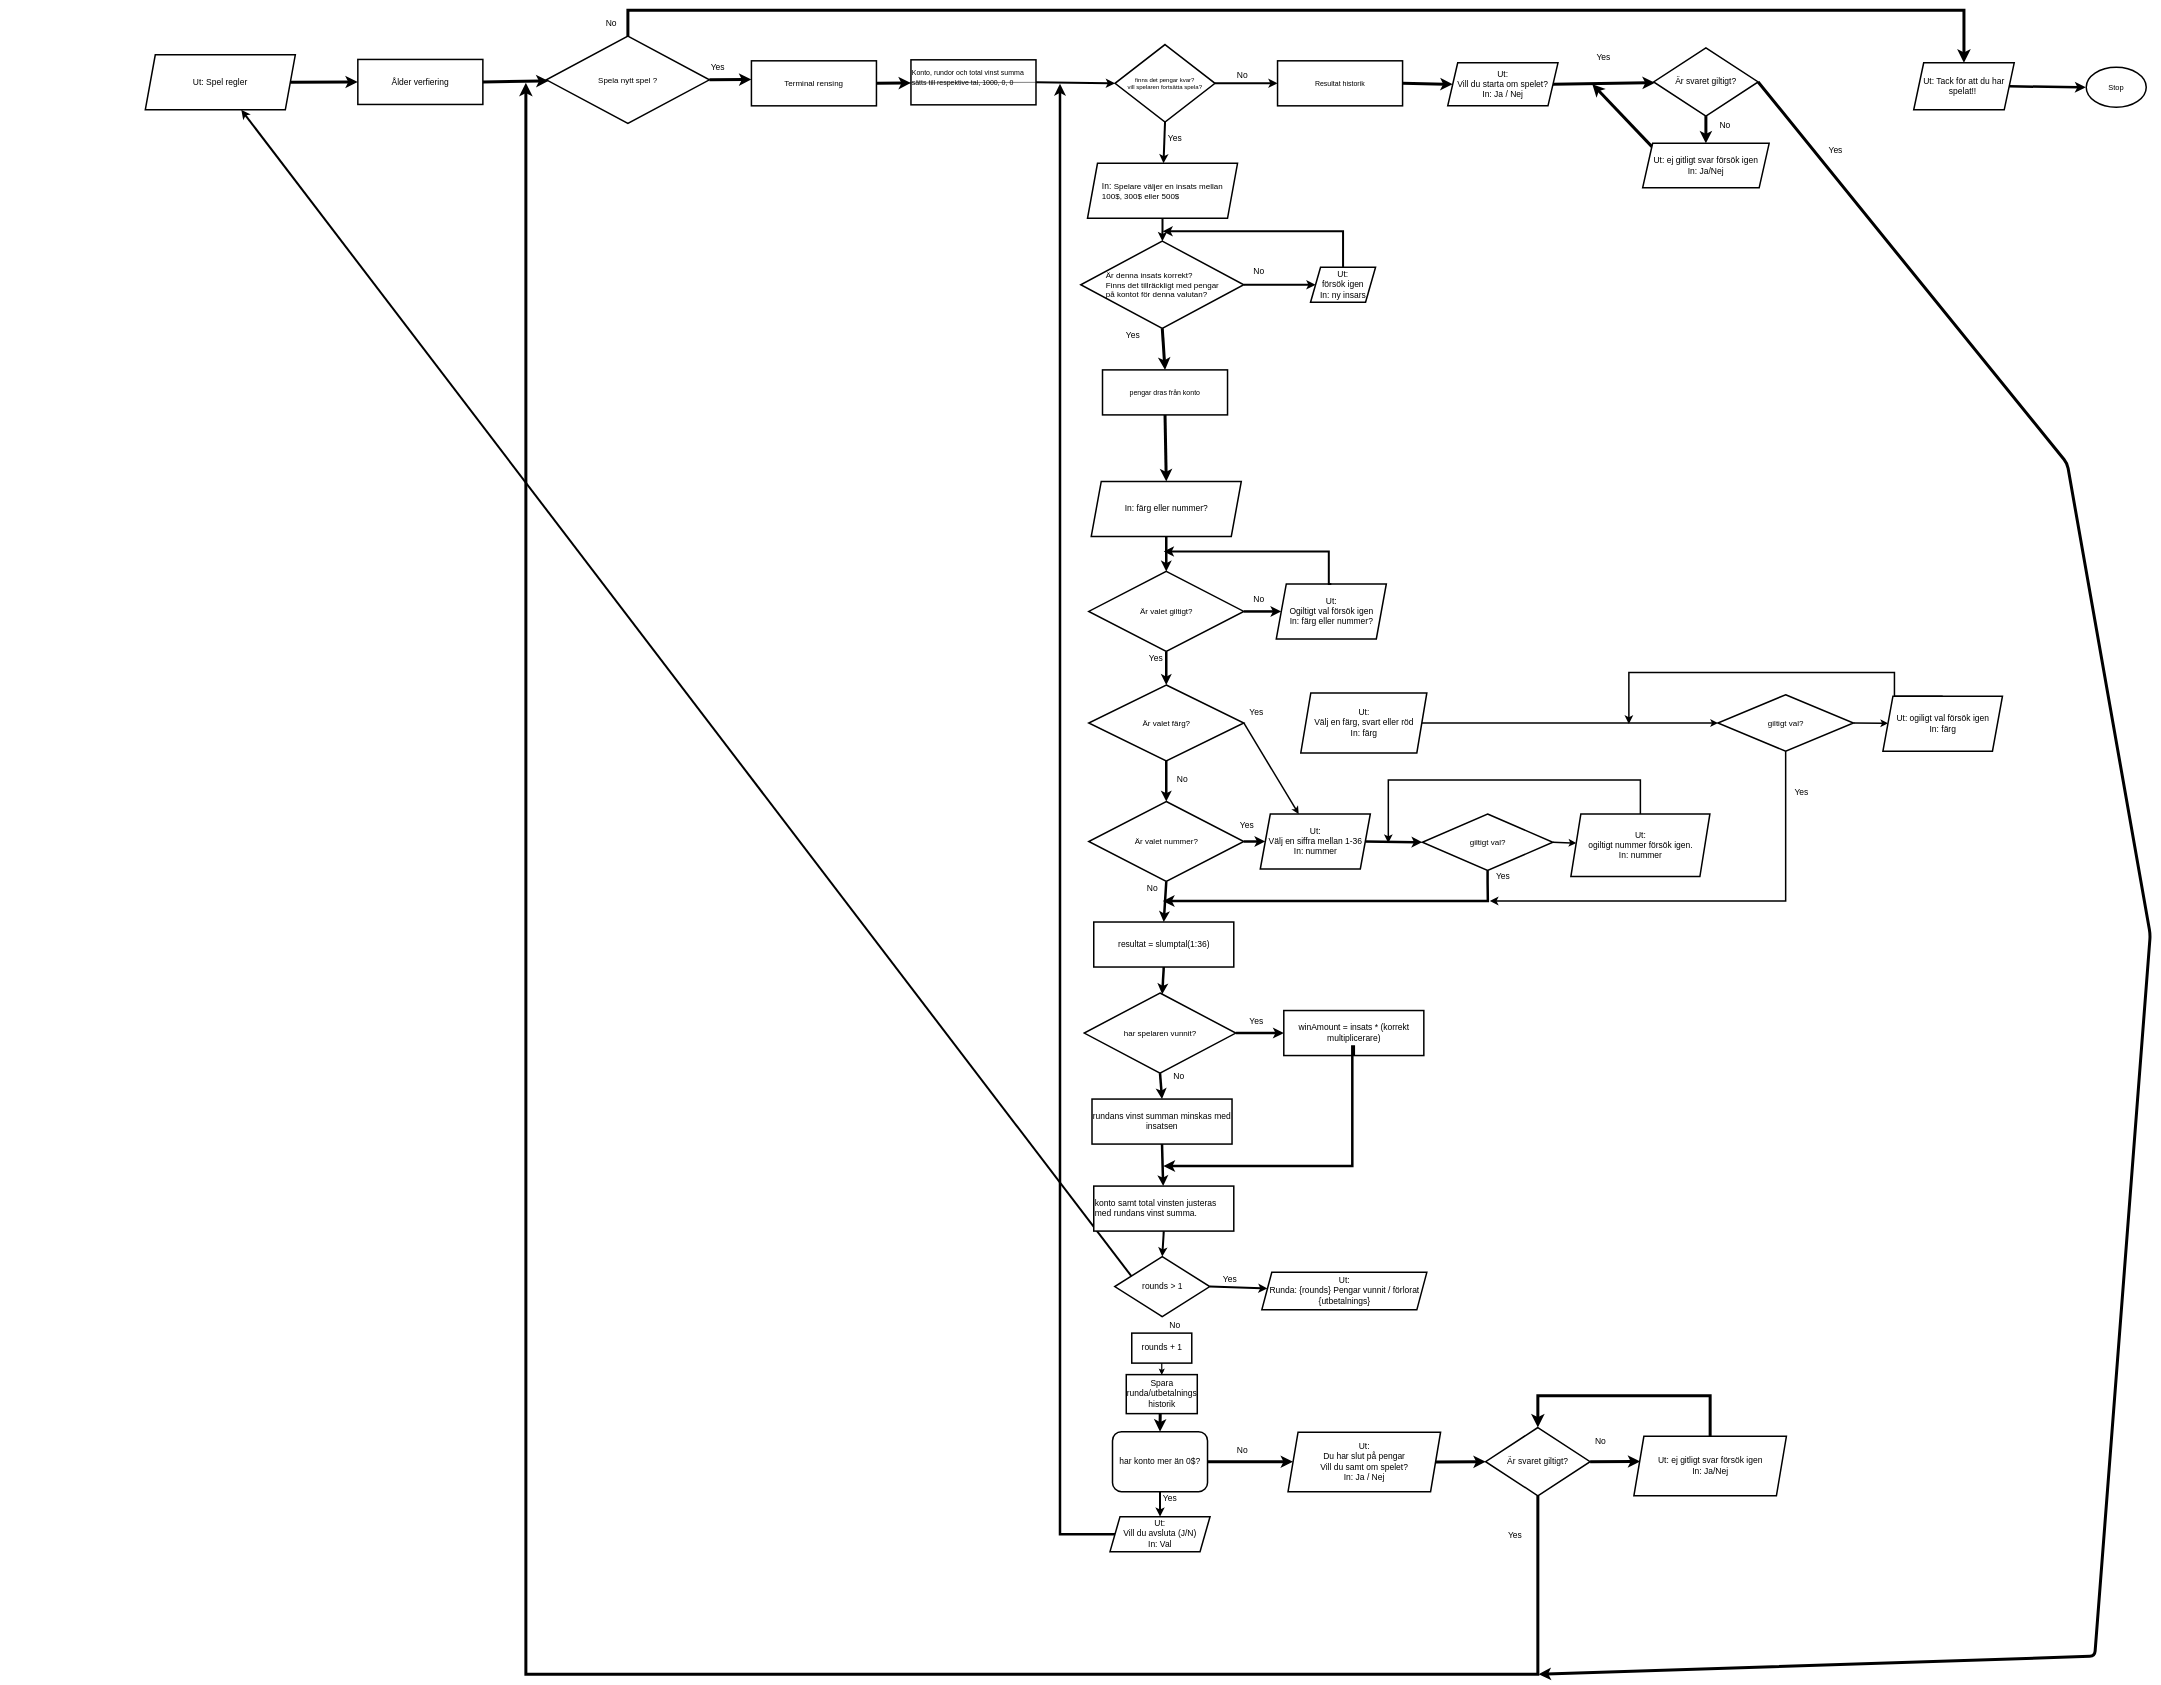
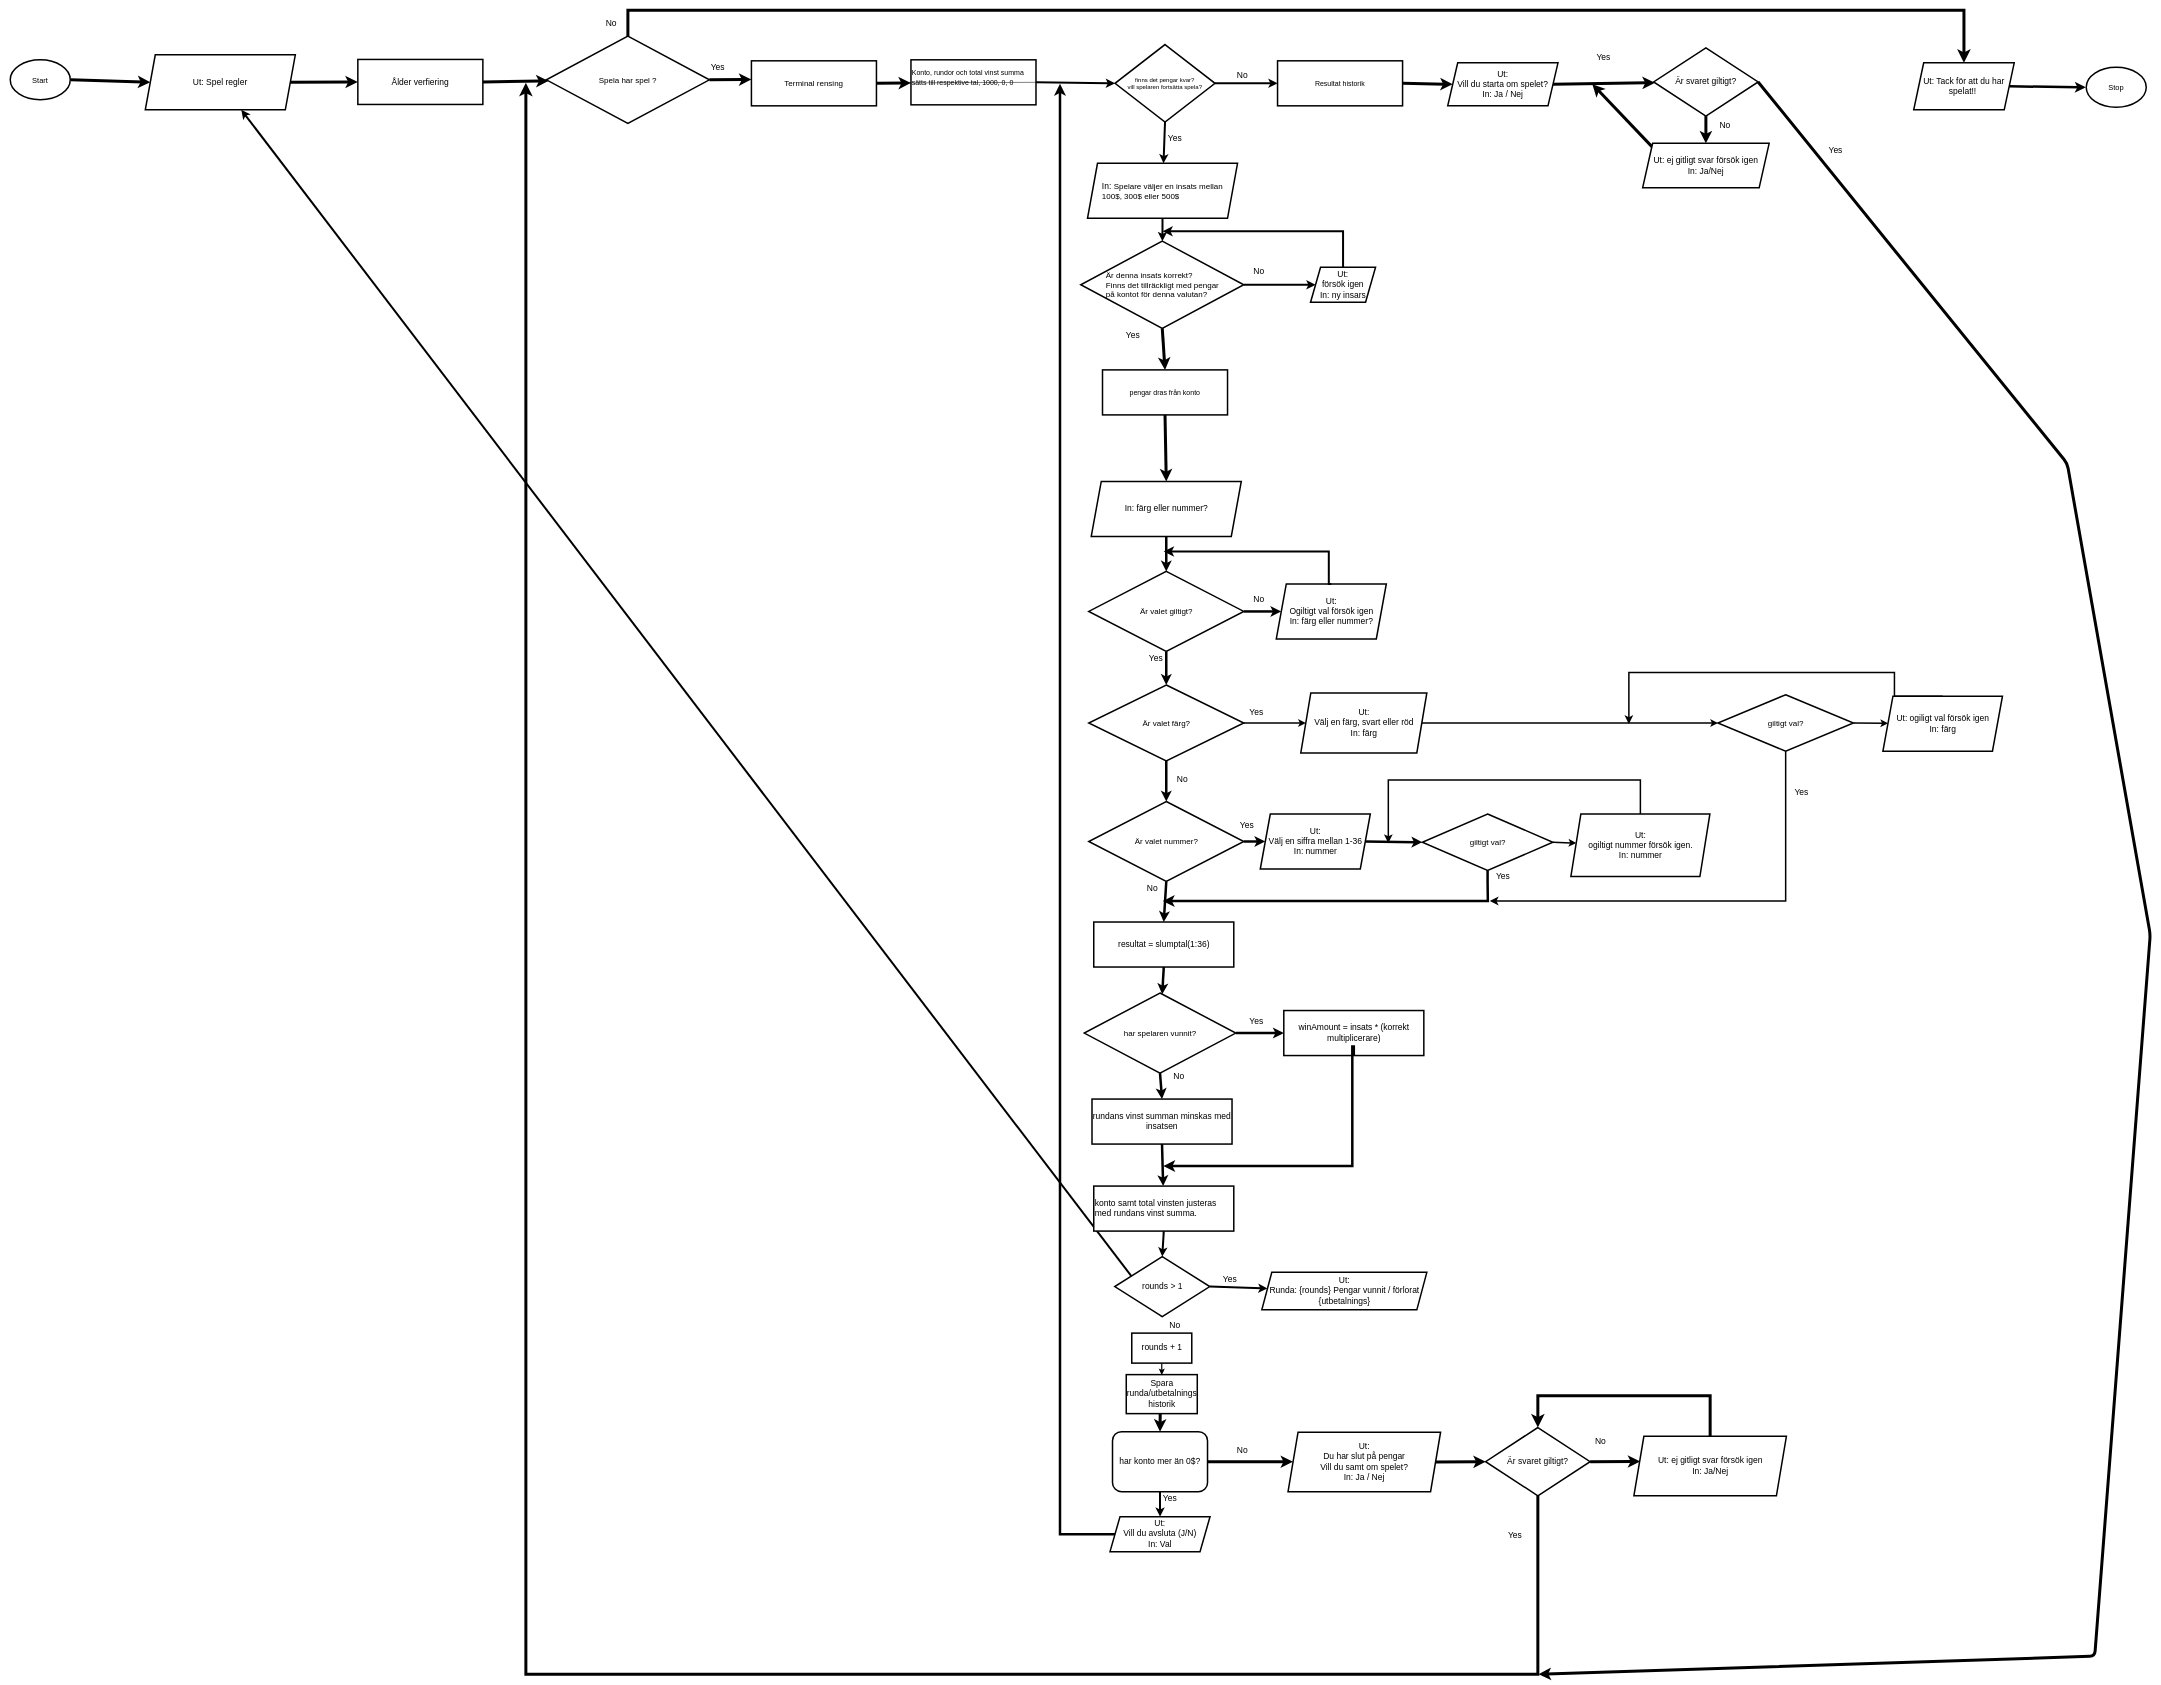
none -> (40, 80)
(628, 80) -> (628, 80)
none -> (106, 81)
(1269, 766) -> (1272, 723)
